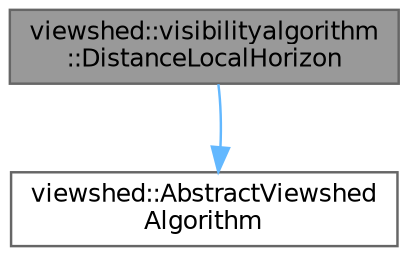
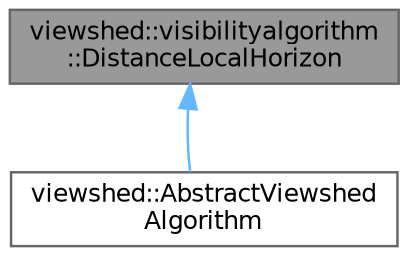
(221, 116) -> (188, 140)
